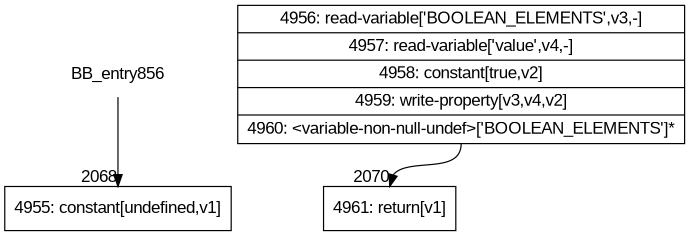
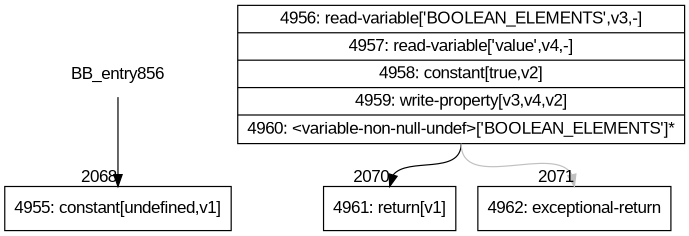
none -> (574, 209)
